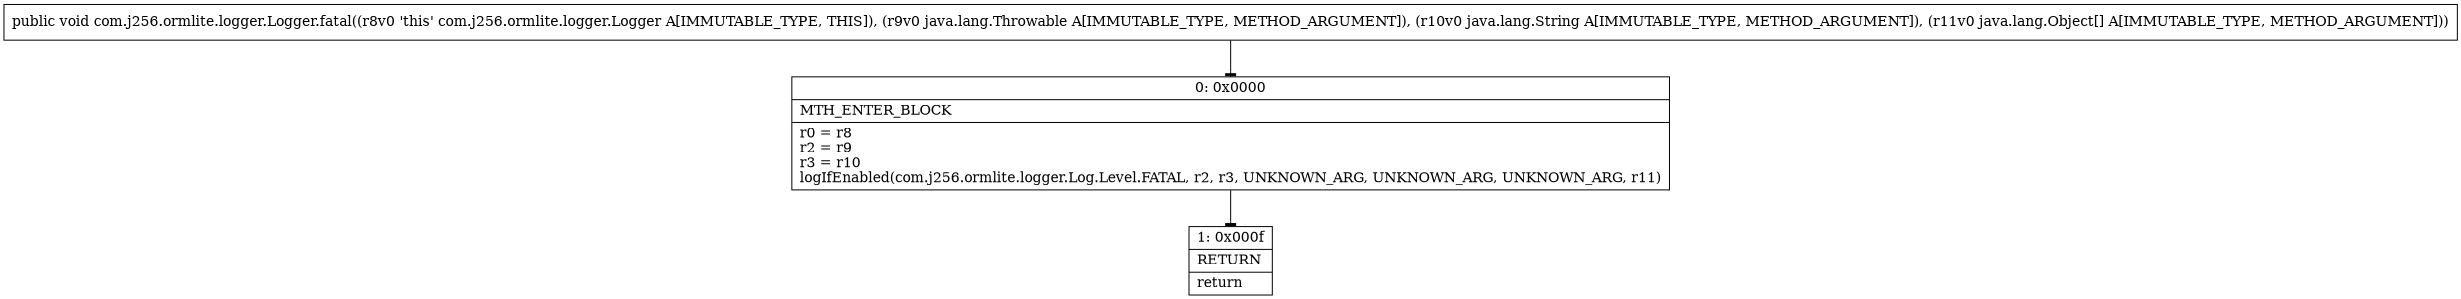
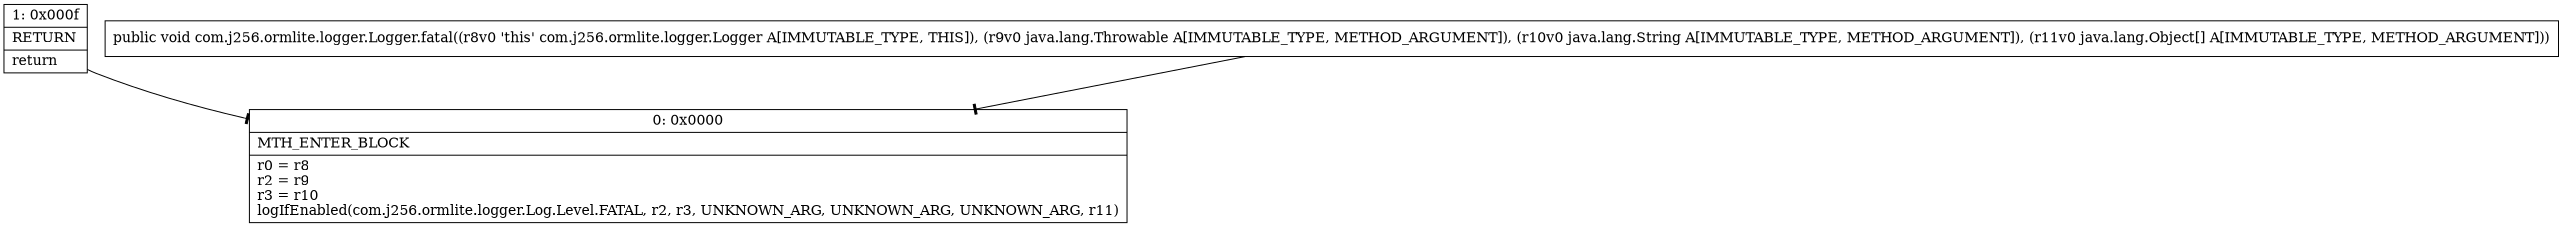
(1231, 206) -> (165, 97)
